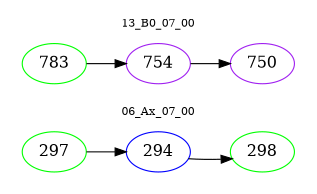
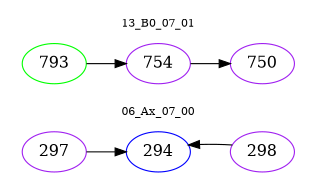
(158, 24) -> (158, 24)
(54, 64) -> (54, 64)
(54, 152) -> (54, 152)
(262, 152) -> (262, 152)
(205, 159) -> (216, 144)
